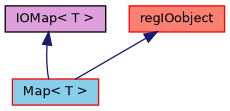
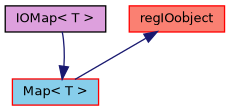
(47, 62) -> (64, 49)
